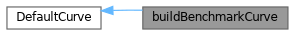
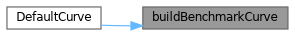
(128, 10) -> (116, 26)
